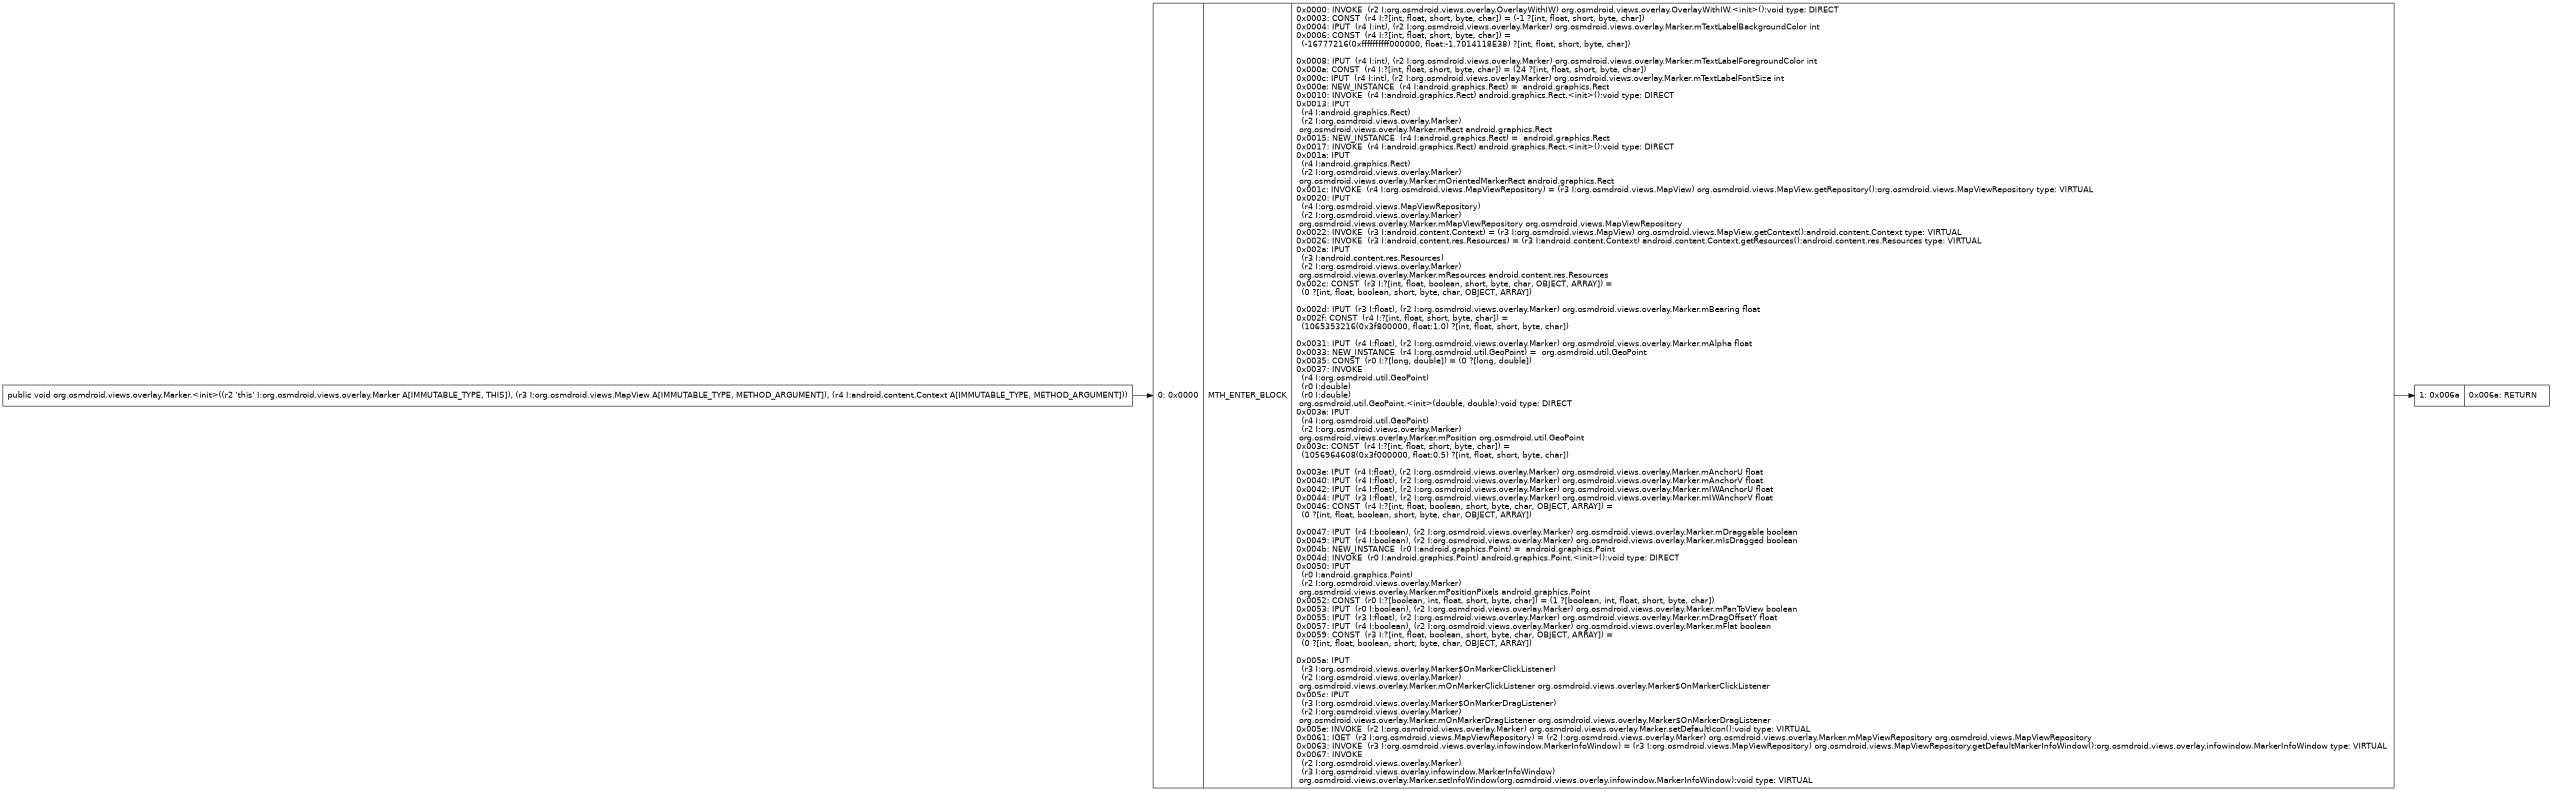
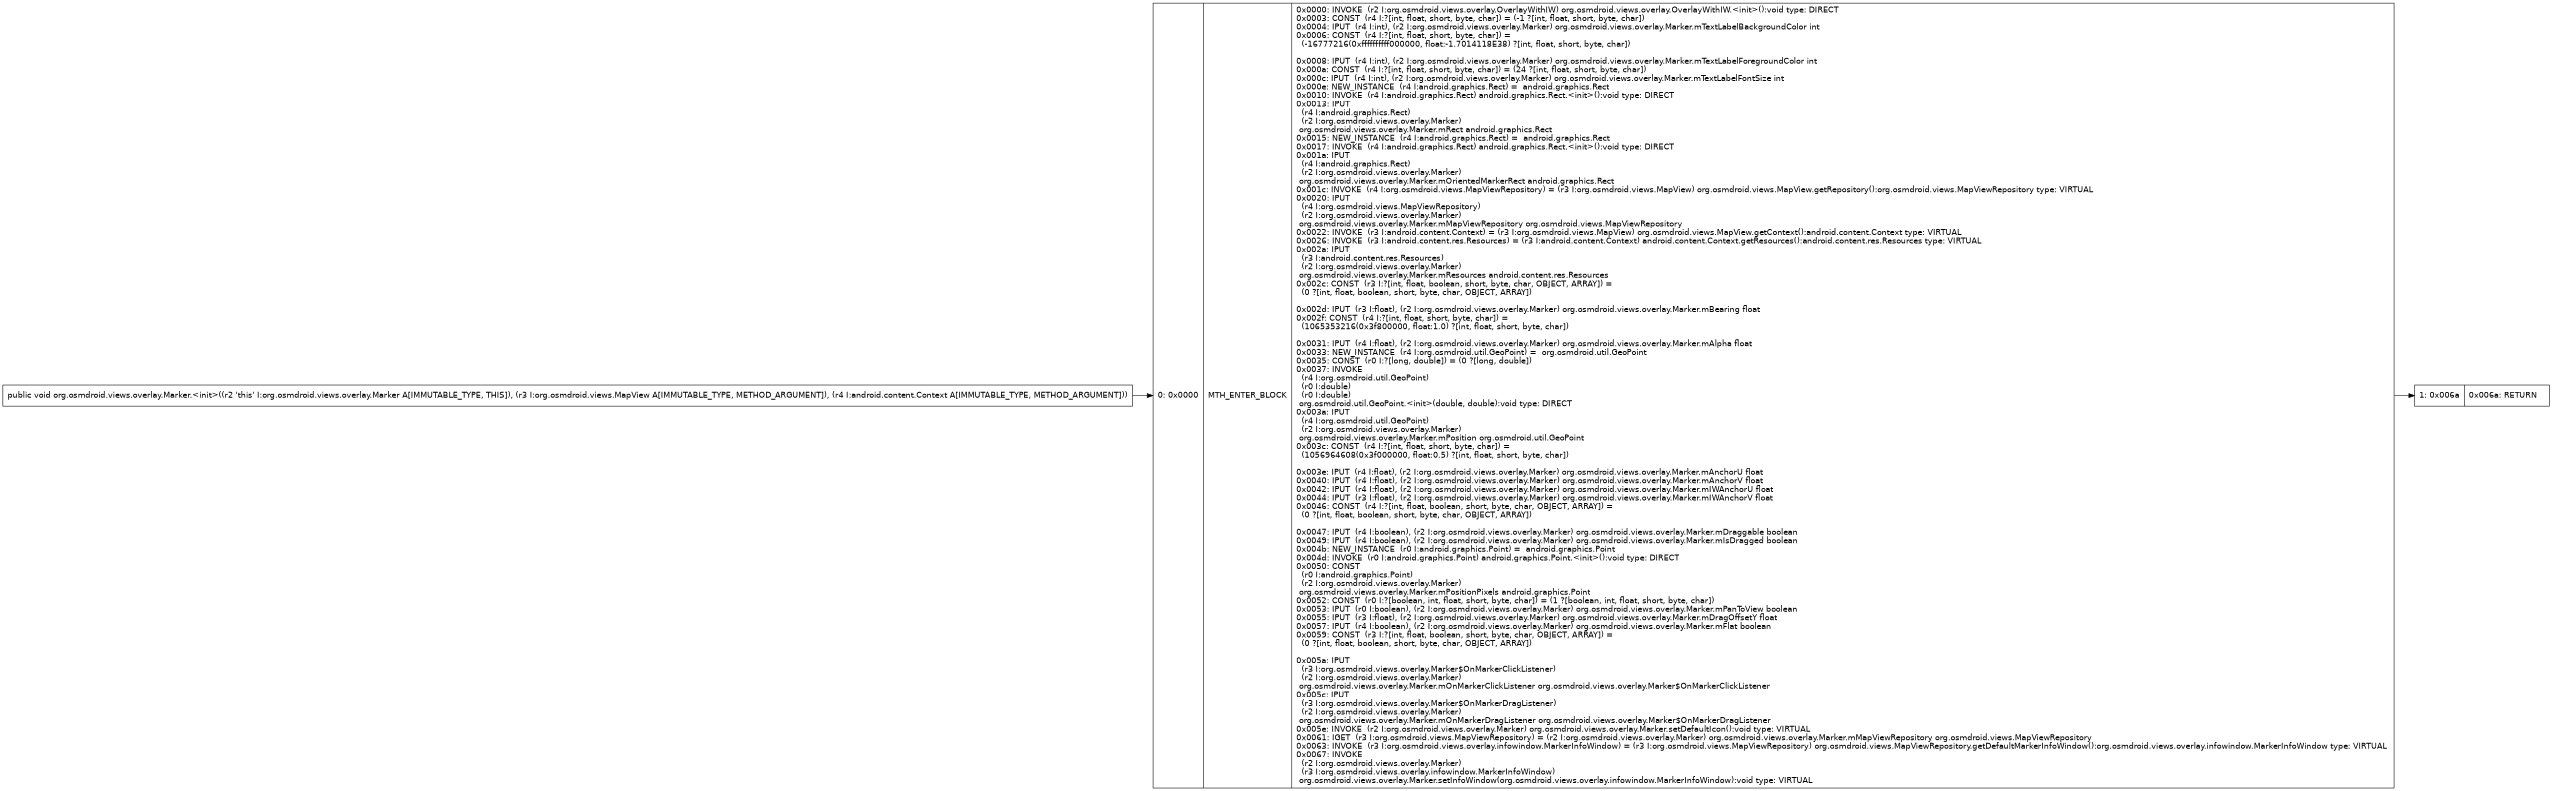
(1326, 567) -> (1331, 567)
